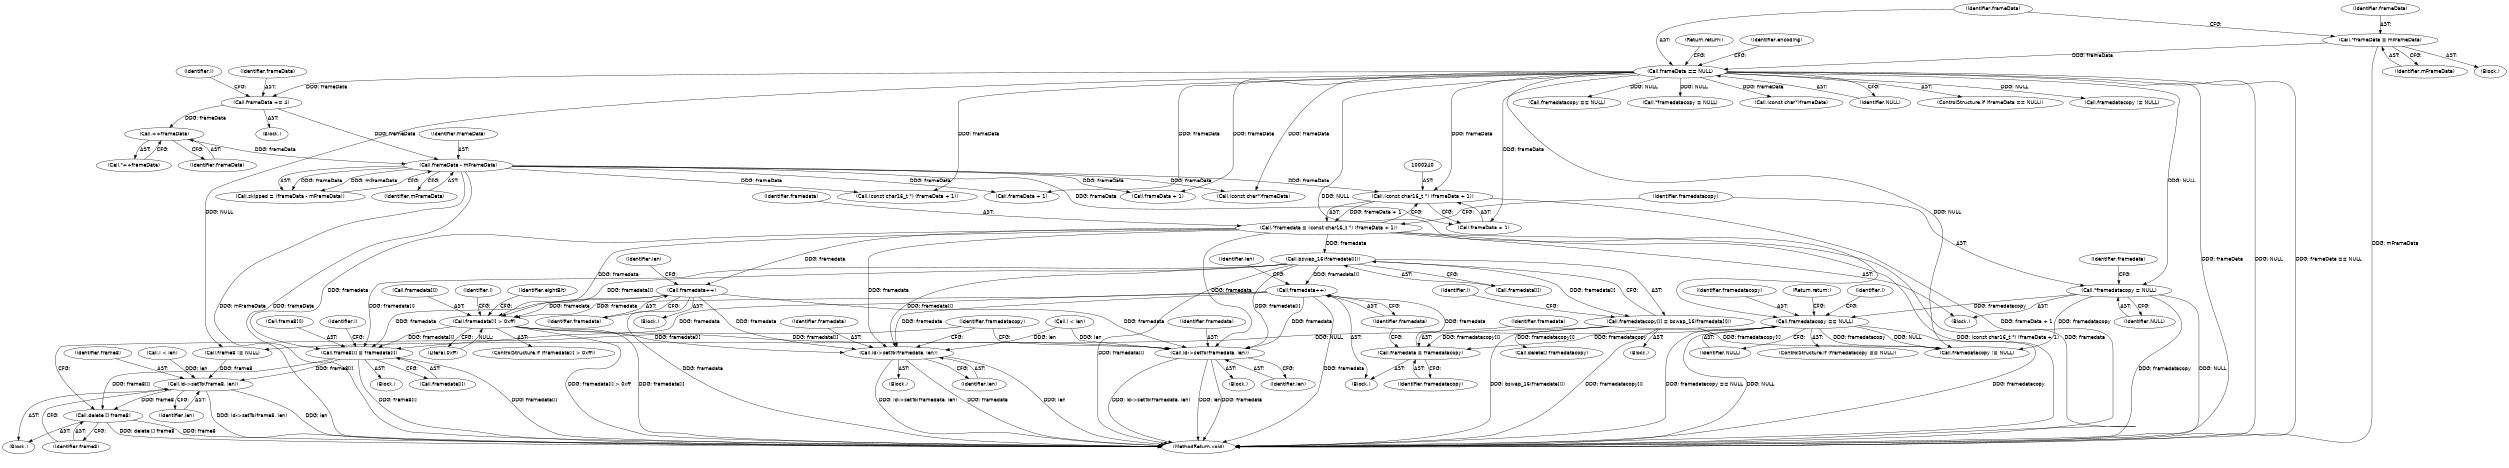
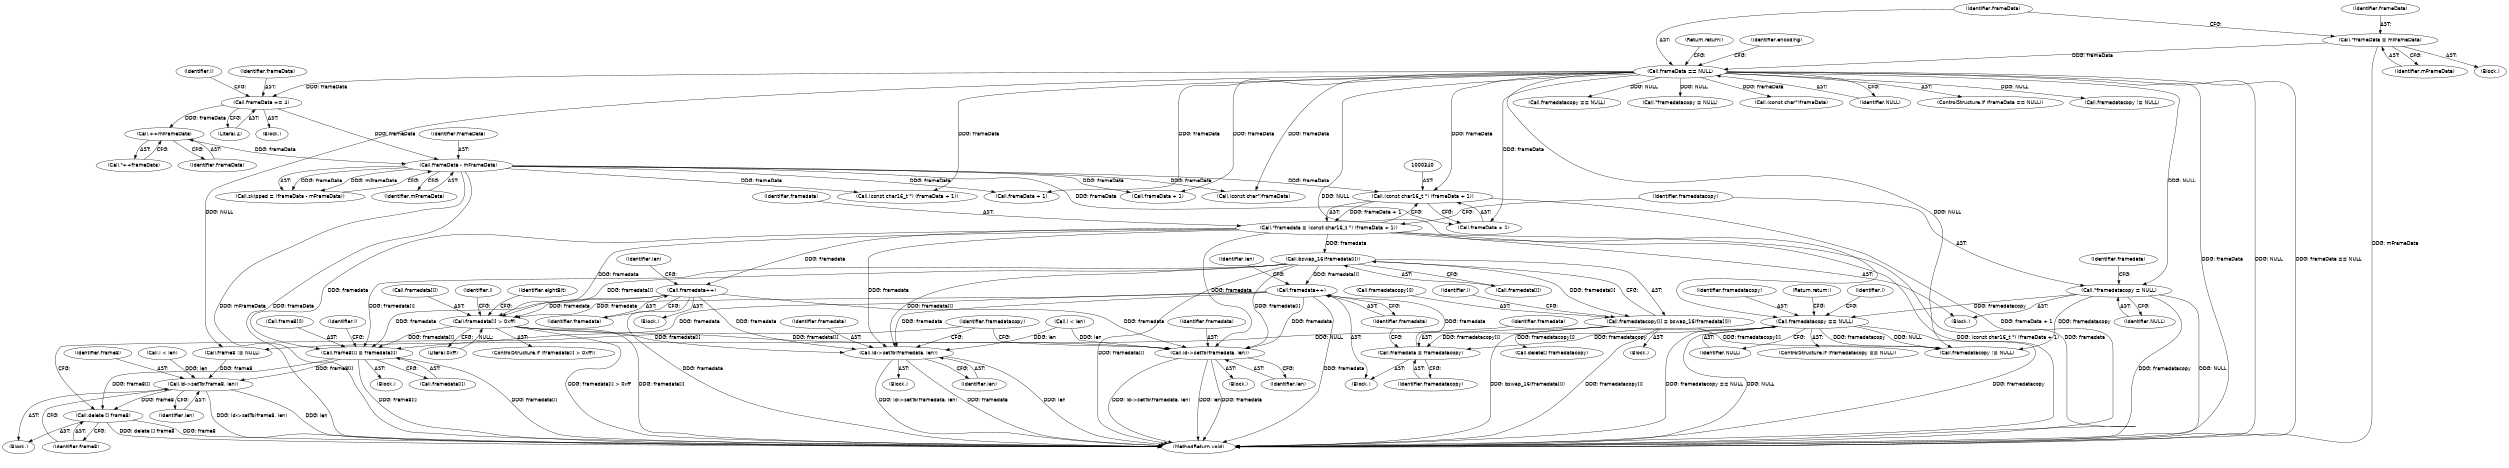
(164, 134) -> (164, 134)
none -> (230, 134)
none -> (1385, 291)
